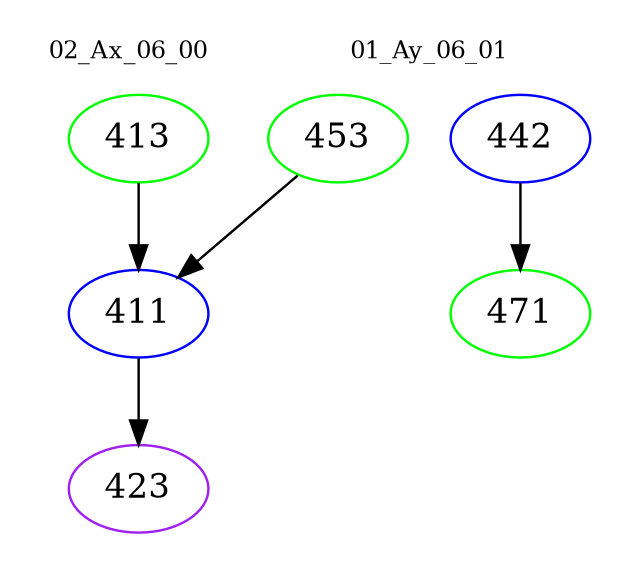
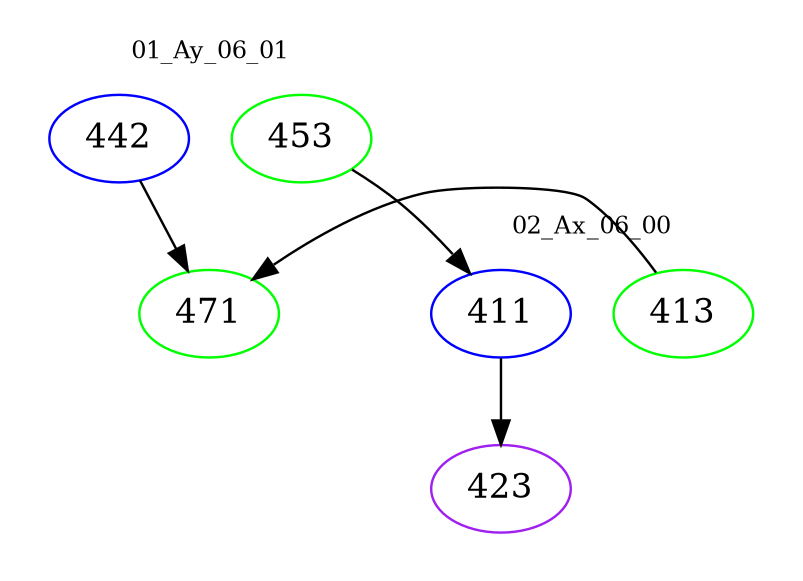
(139, 214) -> (473, 188)
